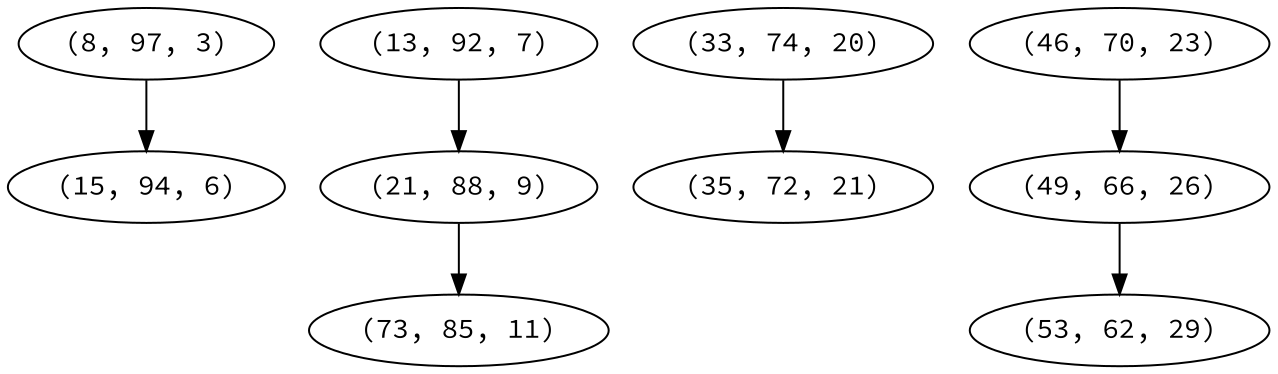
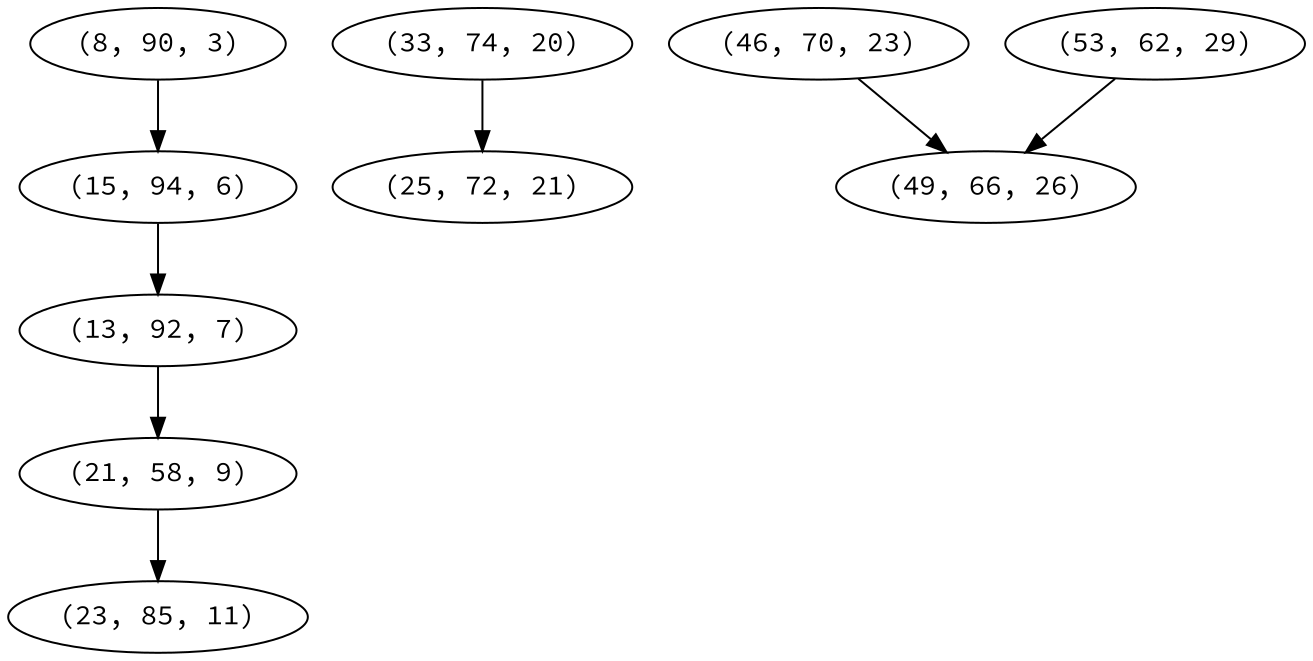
(146, 44) -> (158, 44)
(459, 187) -> (158, 474)
(783, 187) -> (482, 187)
none -> (158, 249)
(1120, 249) -> (1078, 109)
(459, 330) -> (158, 617)
